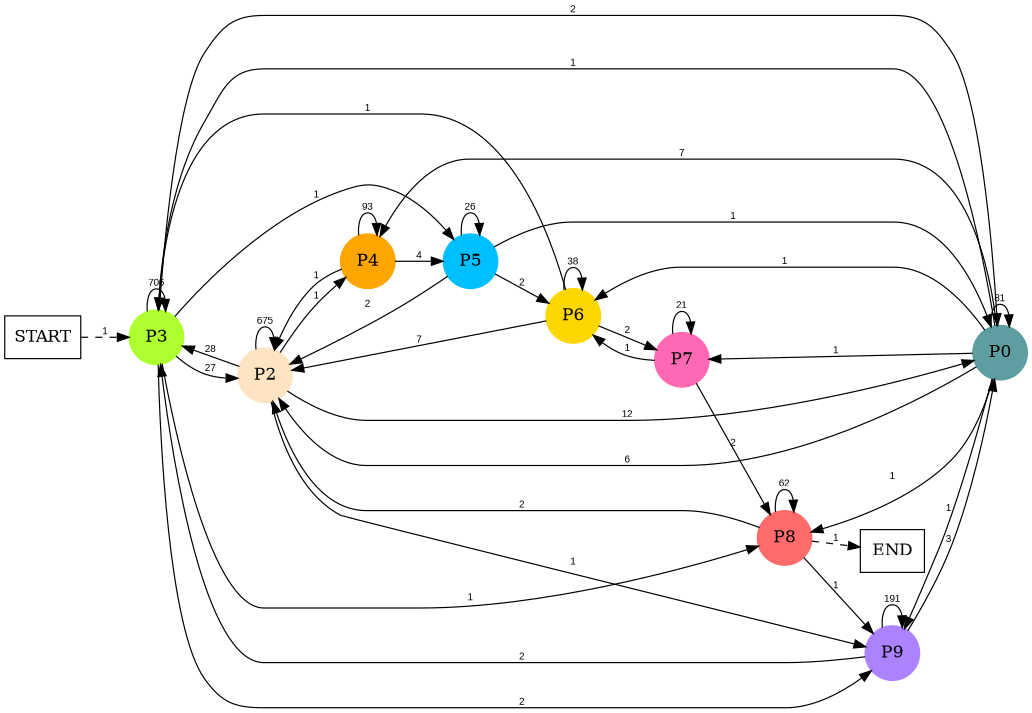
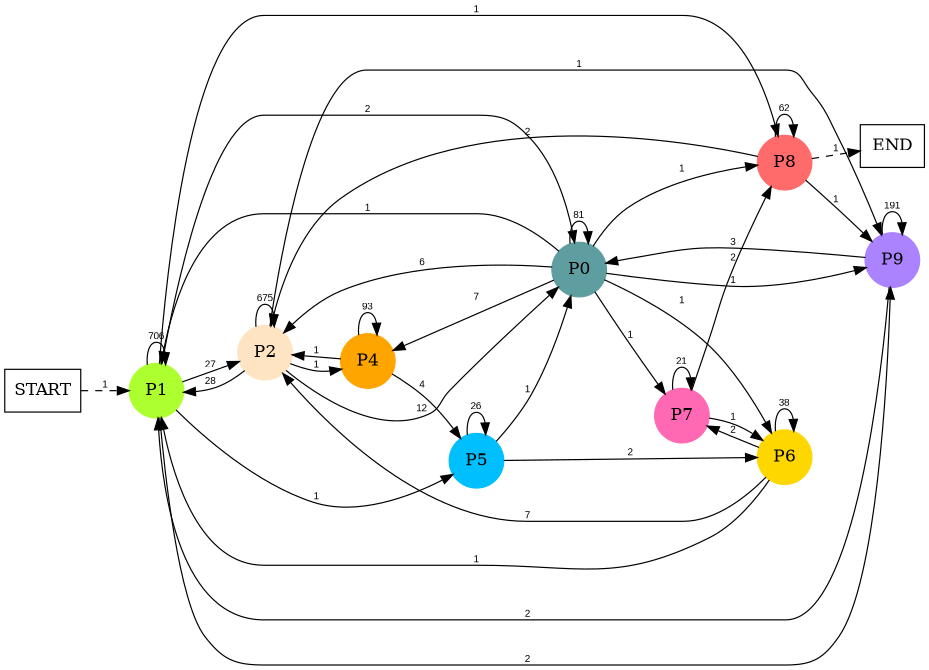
(376, 320) -> none
(156, 337) -> (156, 391)
